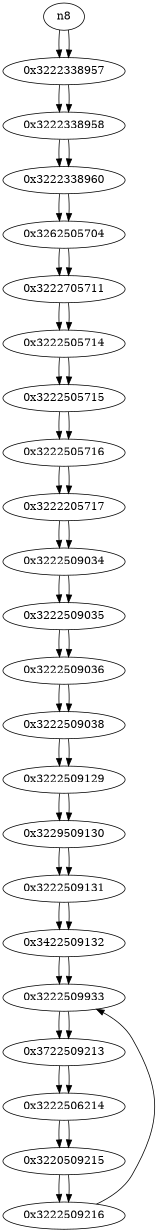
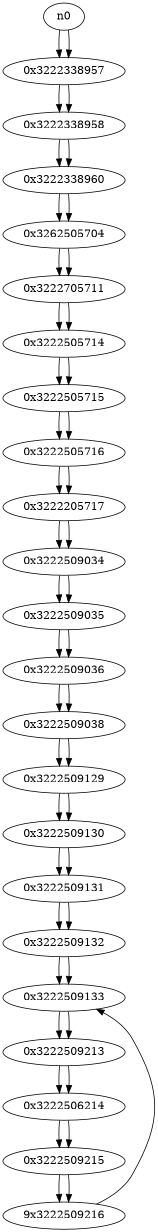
(64, 17) -> (64, 17)
(64, 834) -> (64, 834)
(64, 943) -> (64, 943)
(64, 998) -> (64, 998)
(64, 1052) -> (64, 1052)
(64, 1161) -> (64, 1161)
(64, 1216) -> (64, 1216)
